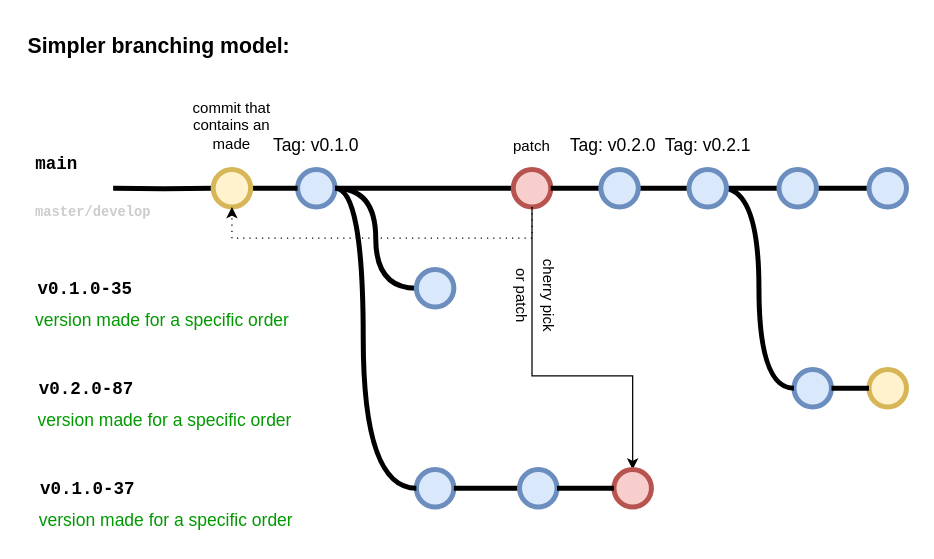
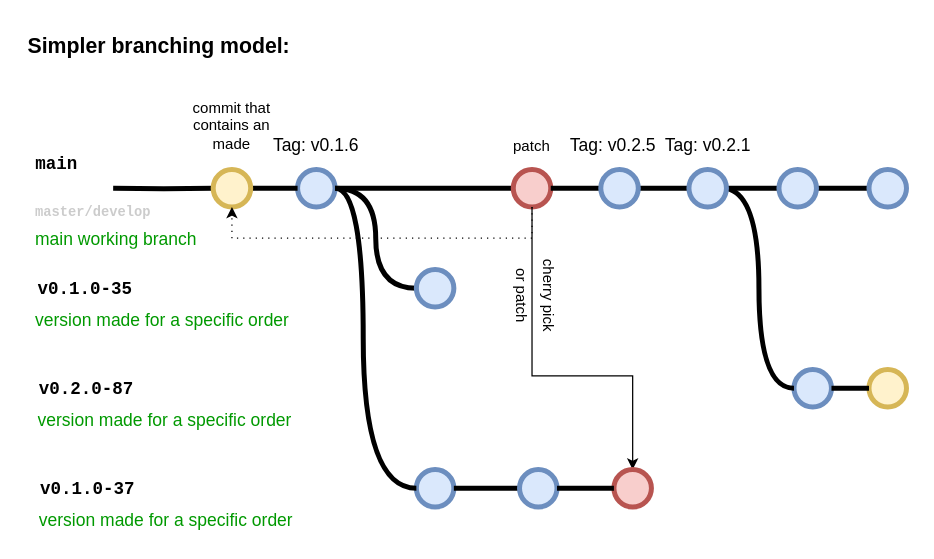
(316, 144) -> (316, 144)
(613, 144) -> (613, 144)
none -> (116, 238)
